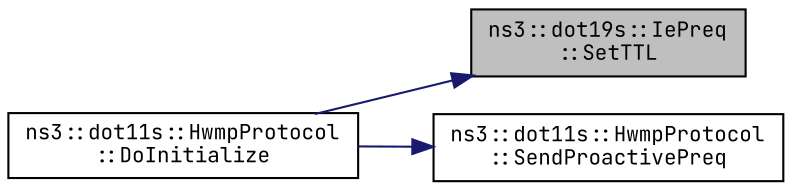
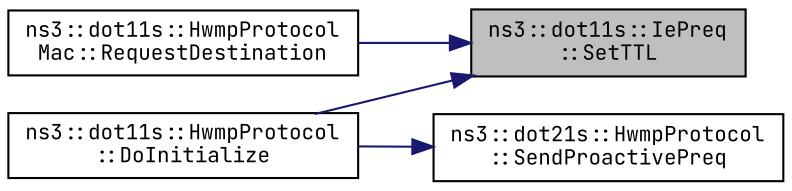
none -> (183, 43)
(608, 43) -> (608, 43)
(608, 148) -> (608, 148)
